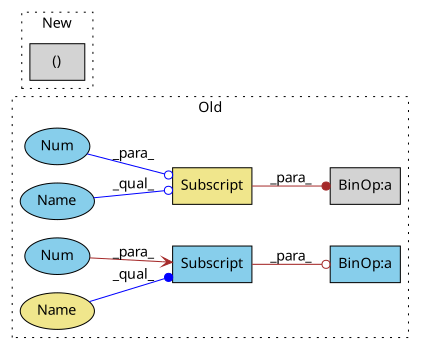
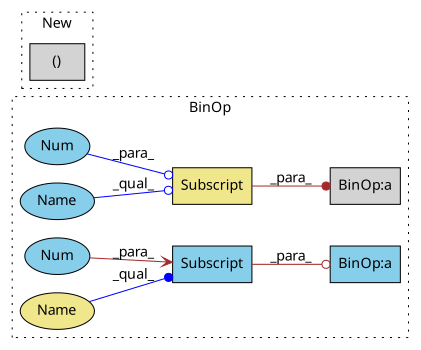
(210, 108) -> (210, 108)
